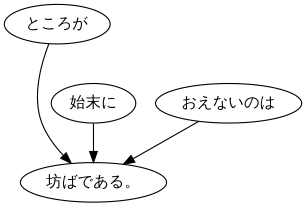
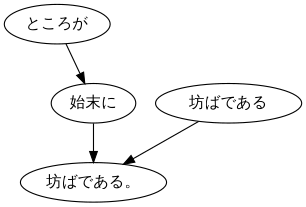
(38, 102) -> (73, 59)
(229, 103) -> (229, 103)
